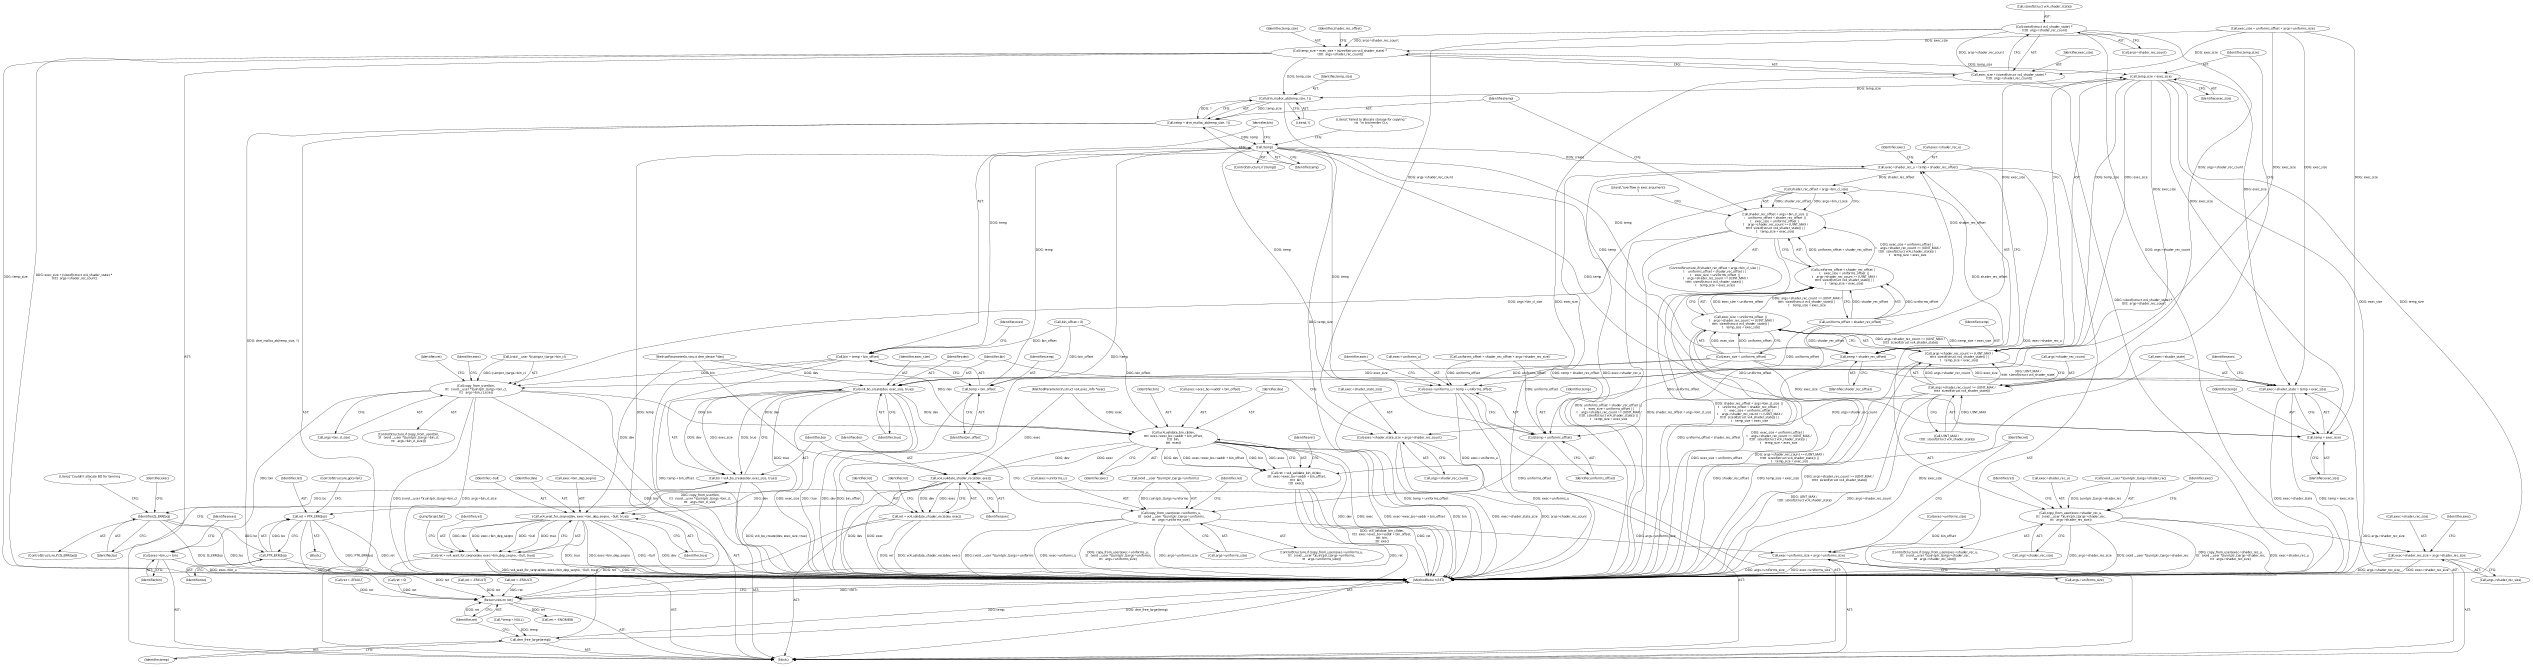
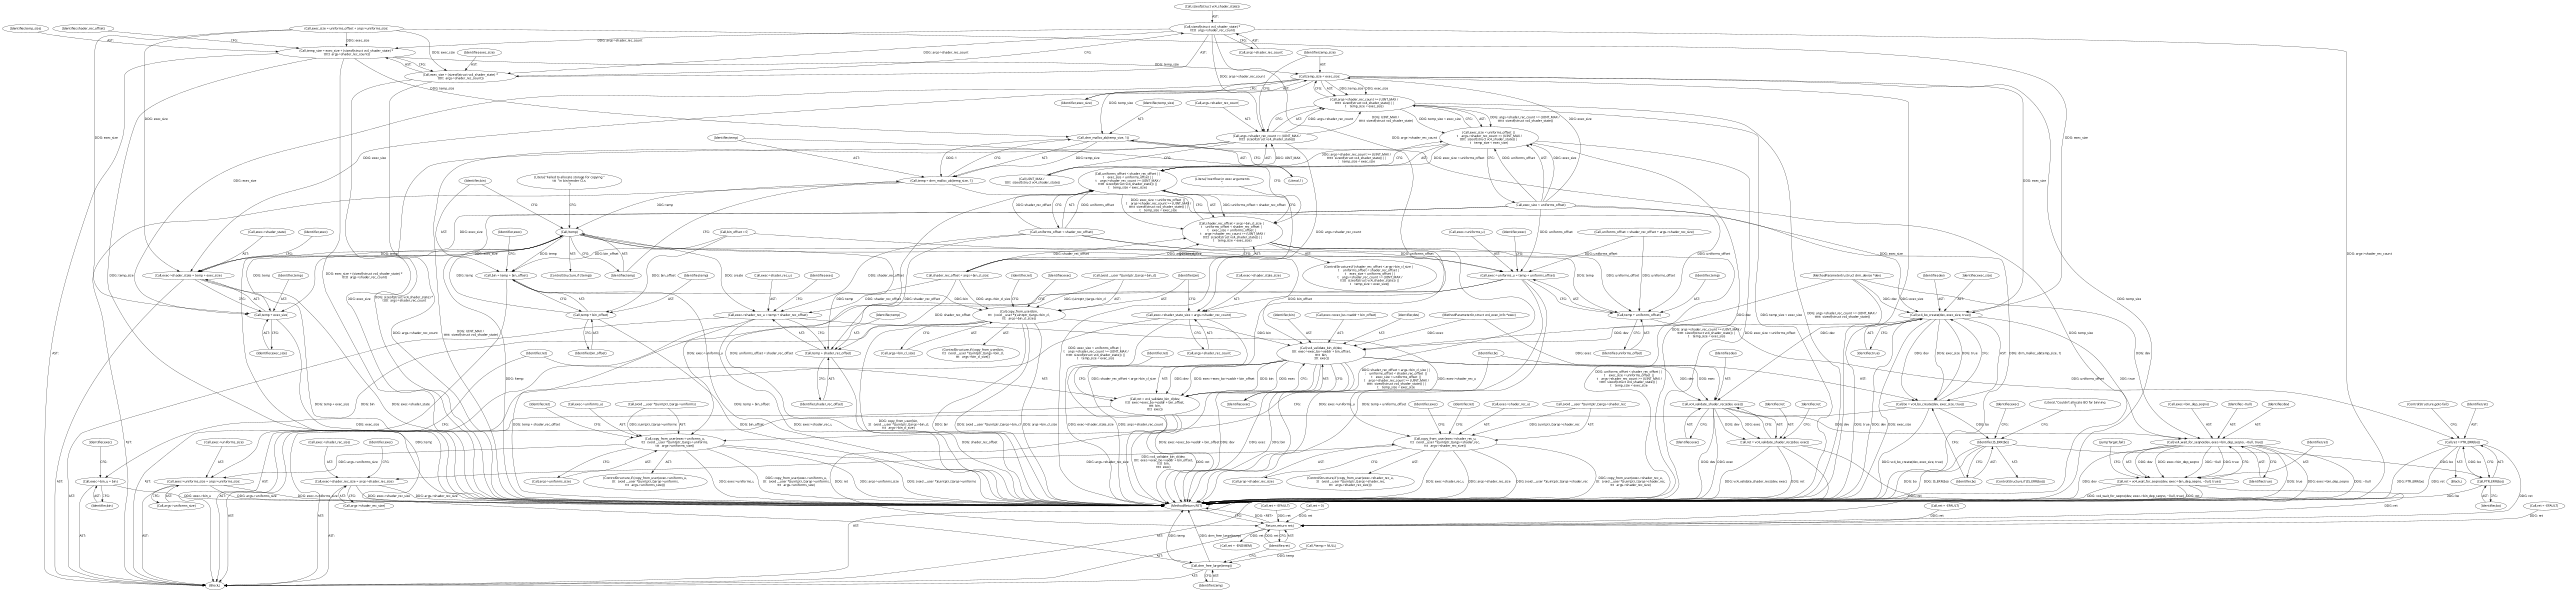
(1867, 178) -> (865, 296)
(1829, 527) -> (654, 502)
(1944, 536) -> (221, 462)
